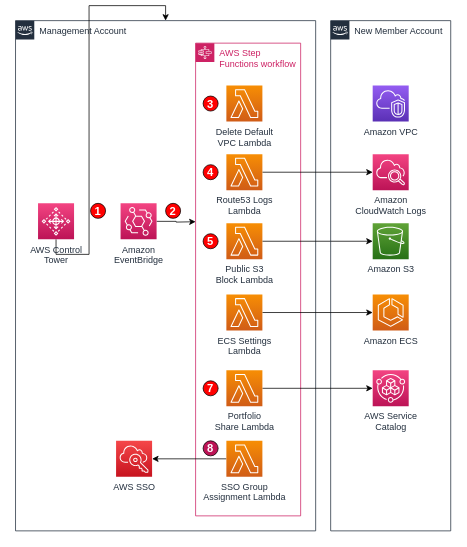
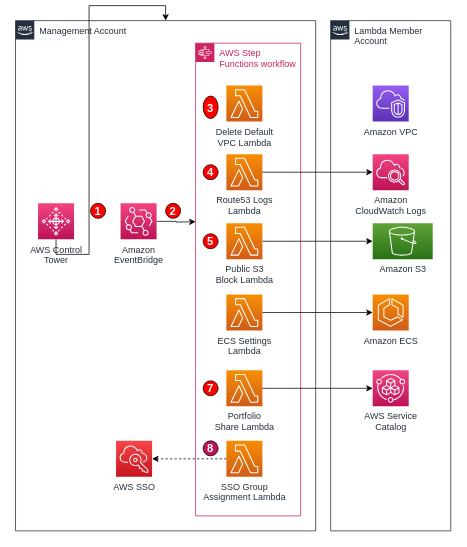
(397, 31) -> (402, 37)
(210, 104) -> (210, 107)
(390, 241) -> (402, 241)
(191, 459) -> (191, 459)
